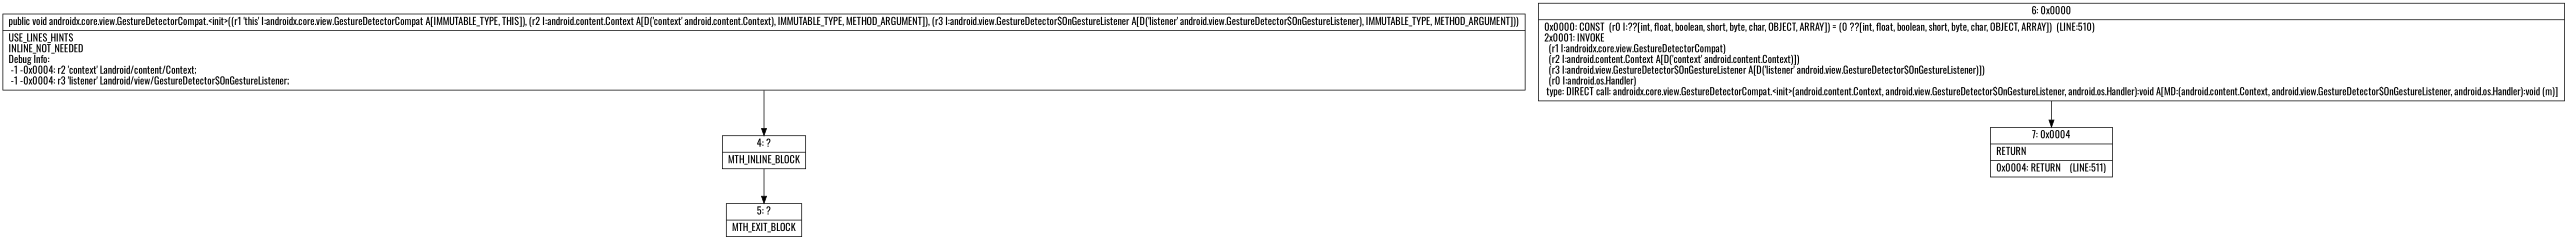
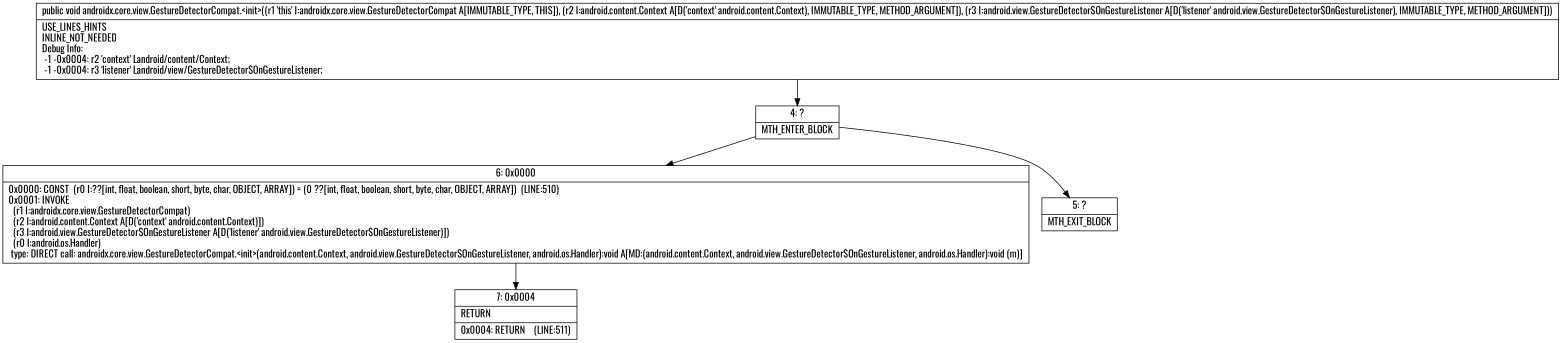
(1577, 38) -> (41, 201)
none -> (714, 150)
(764, 160) -> (797, 130)
